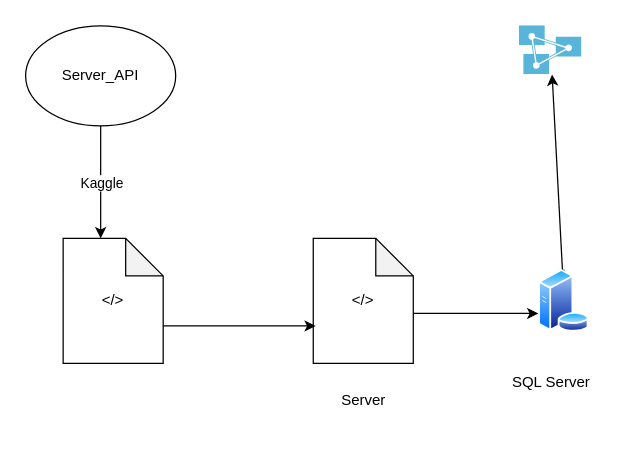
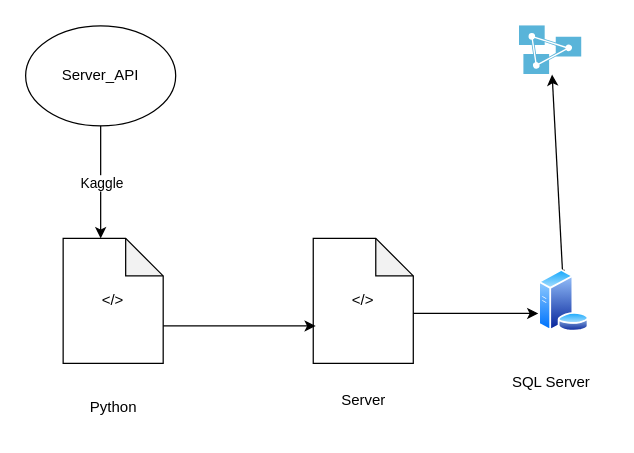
none -> (113, 407)
